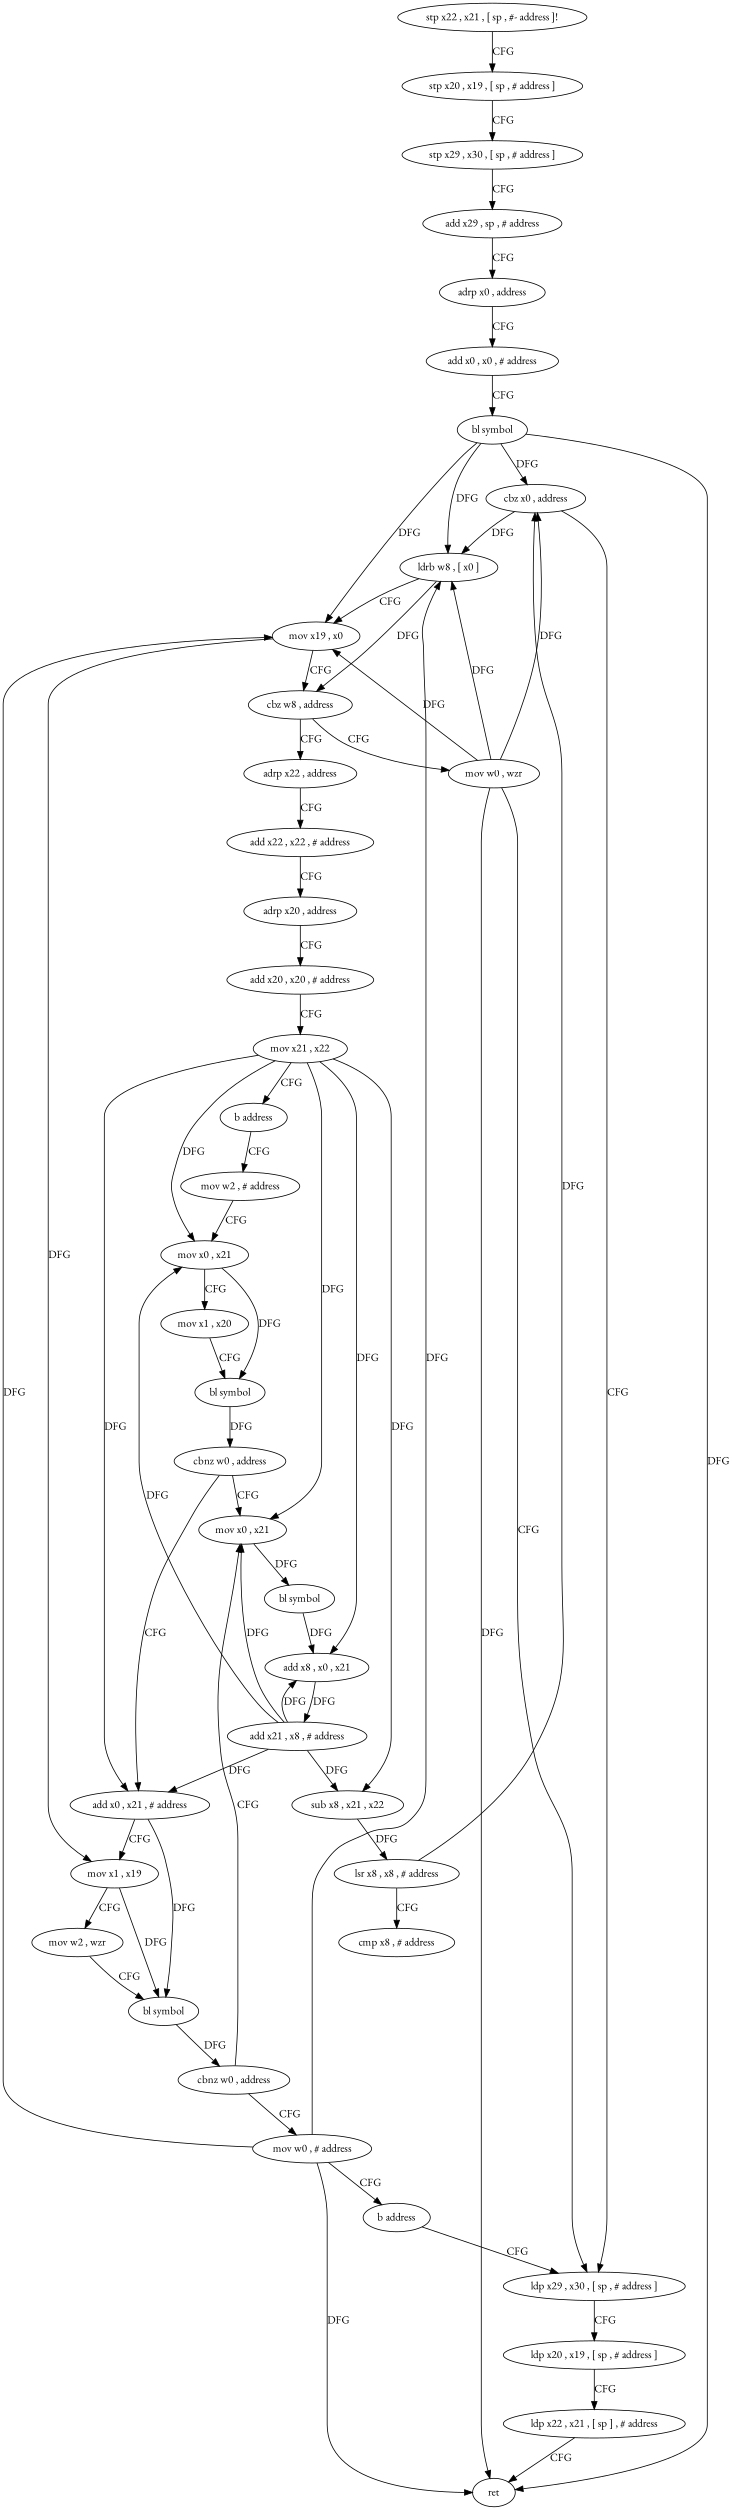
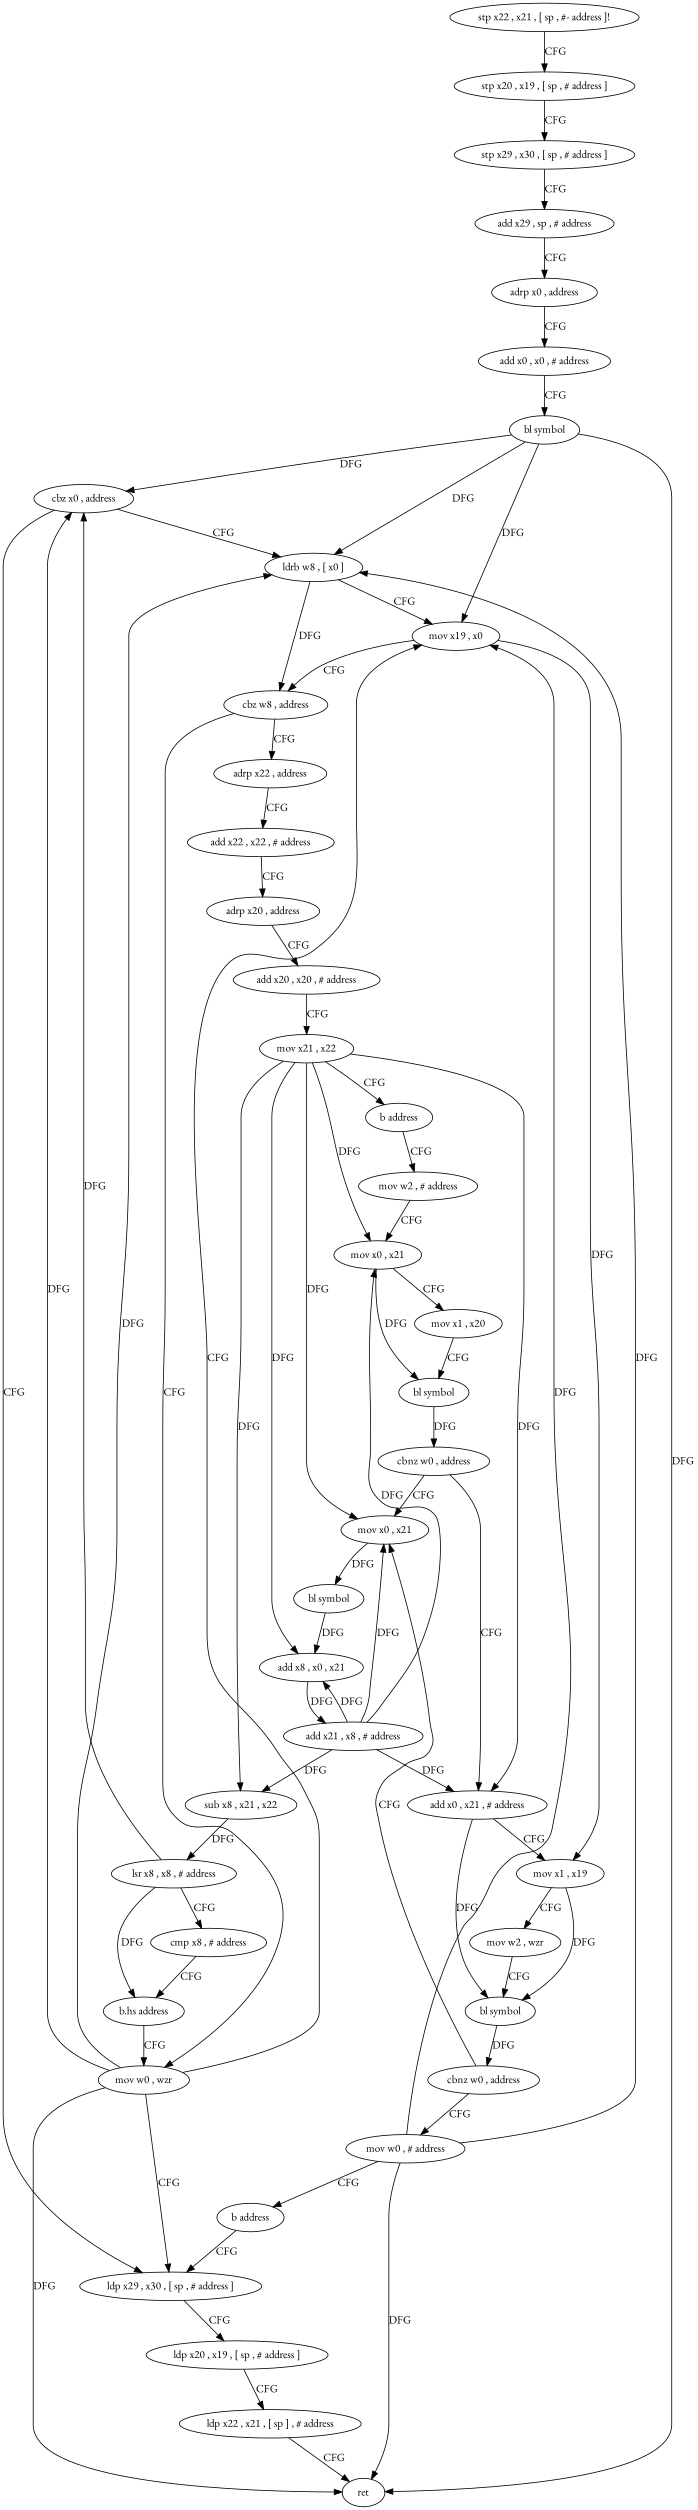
(503, 533) -> (224, 533)
(434, 705) -> (218, 1358)
none -> (144, 2011)
